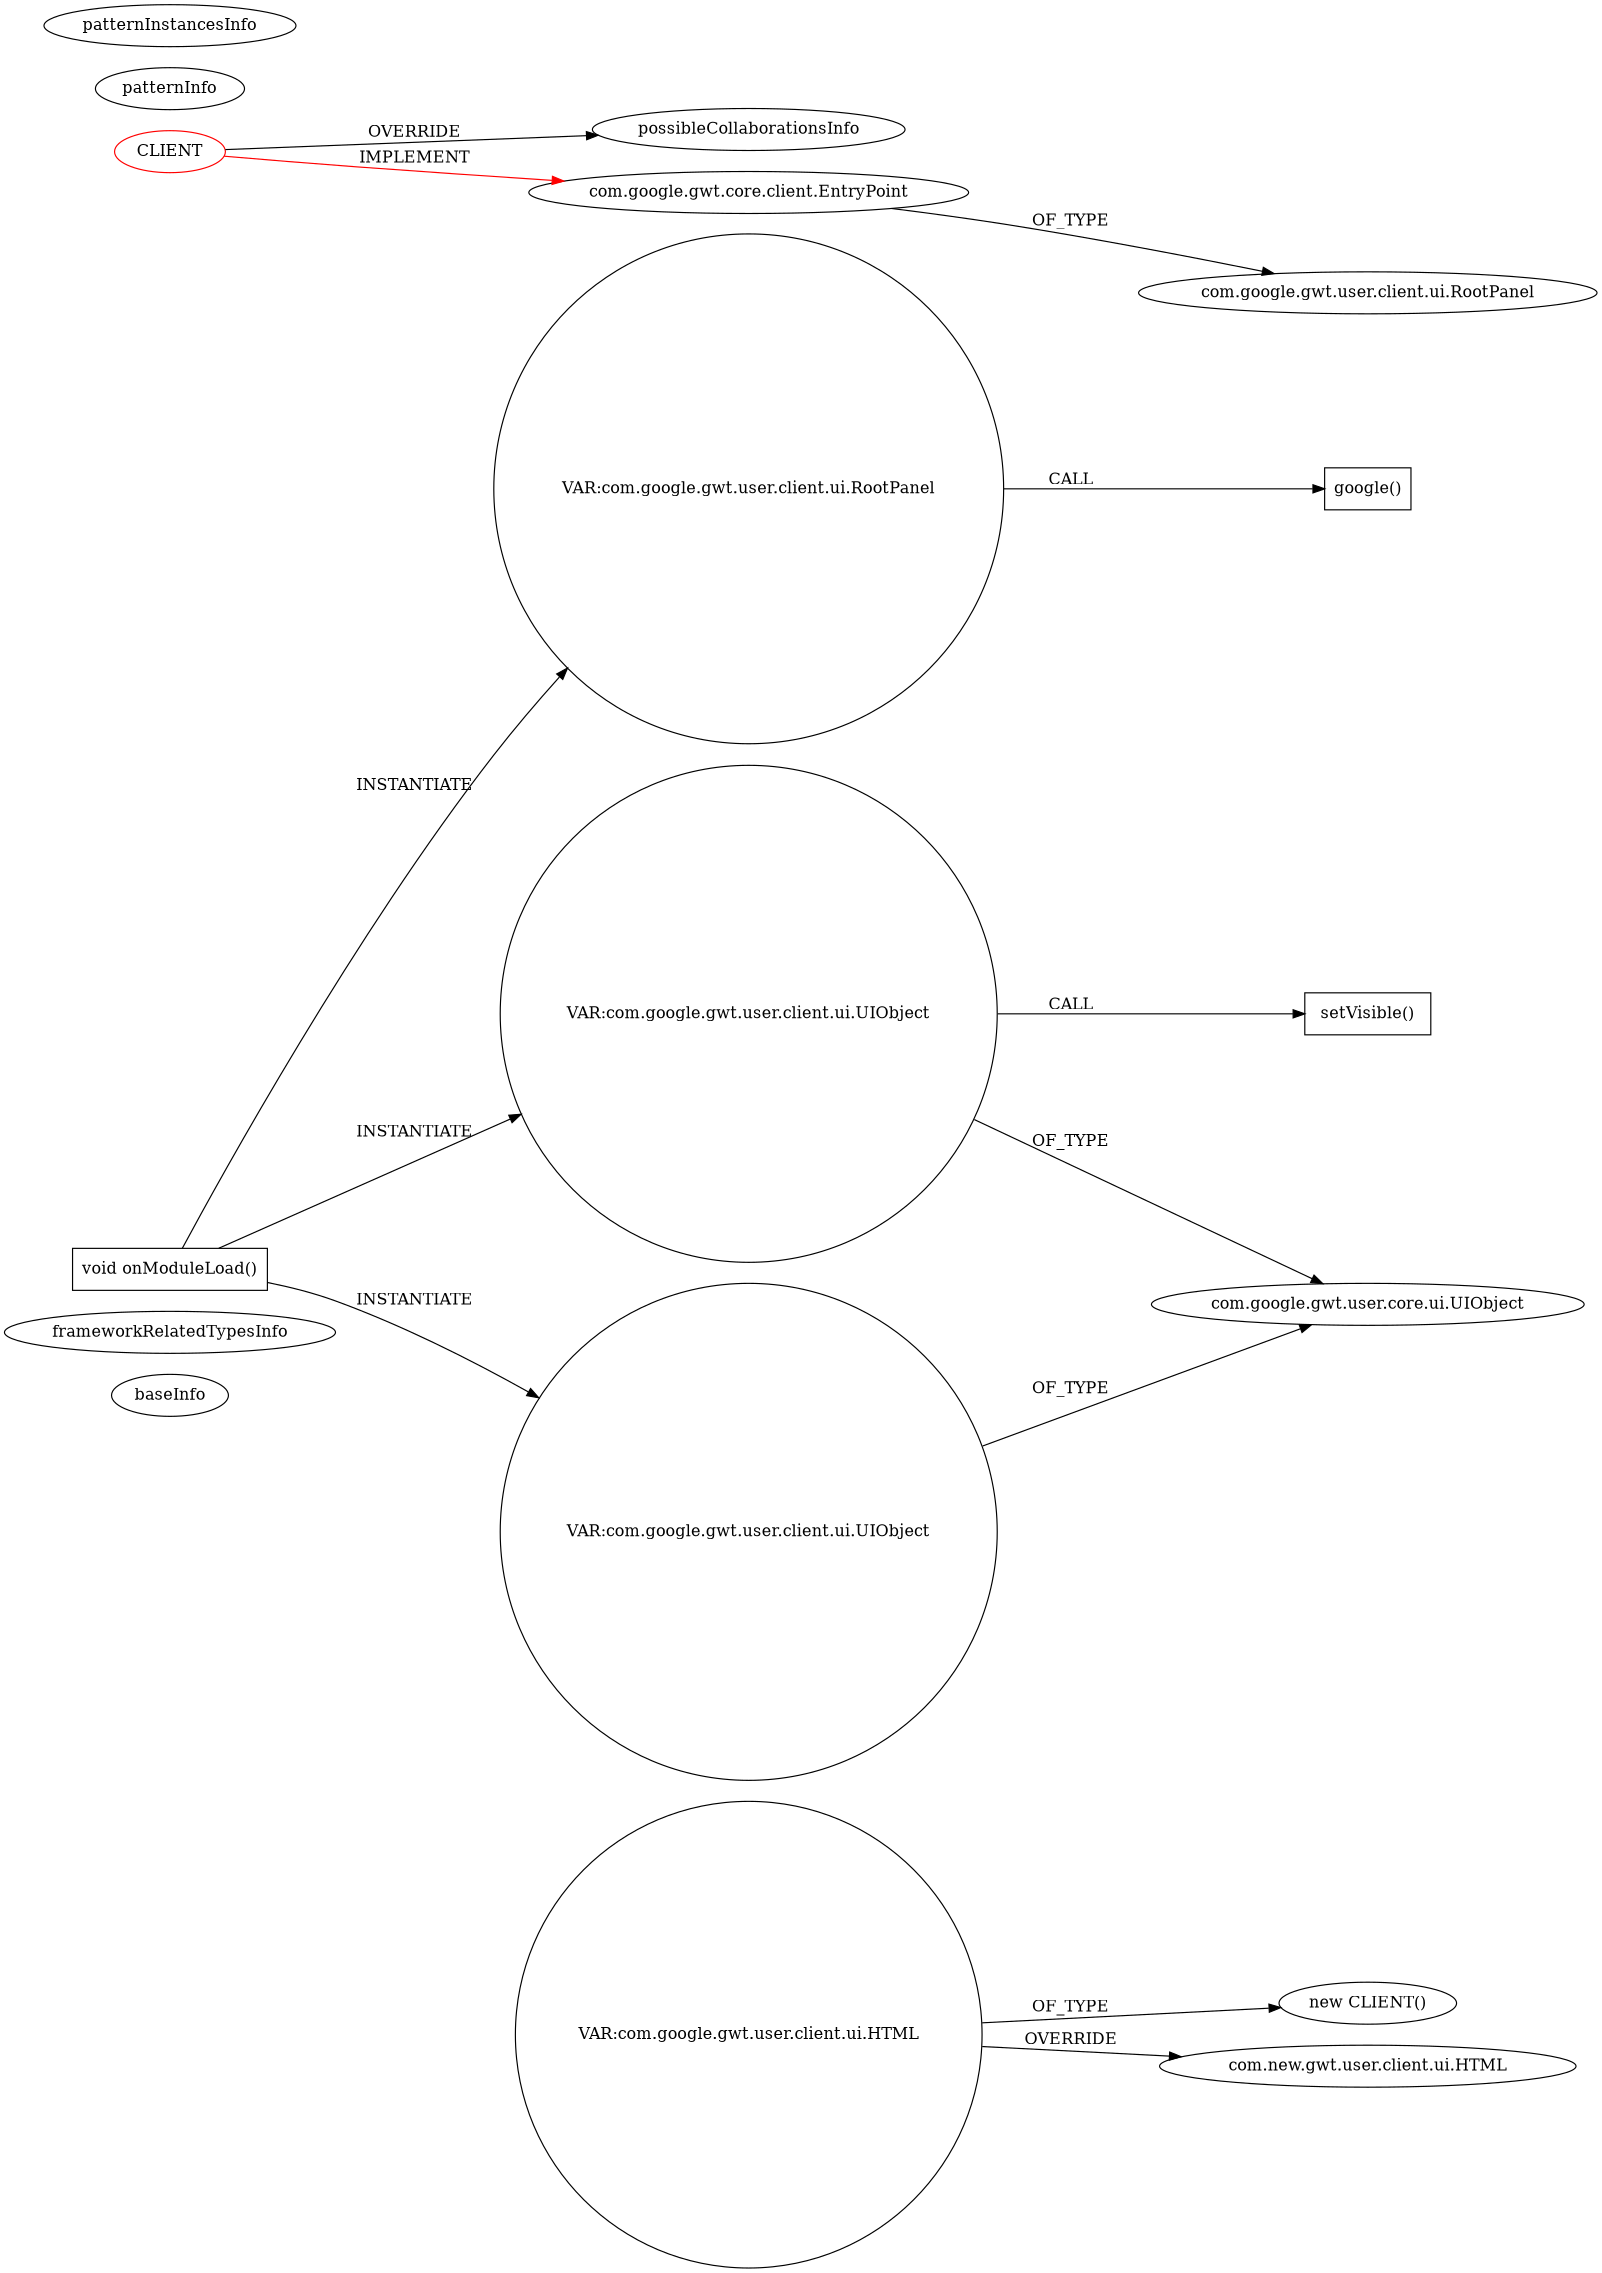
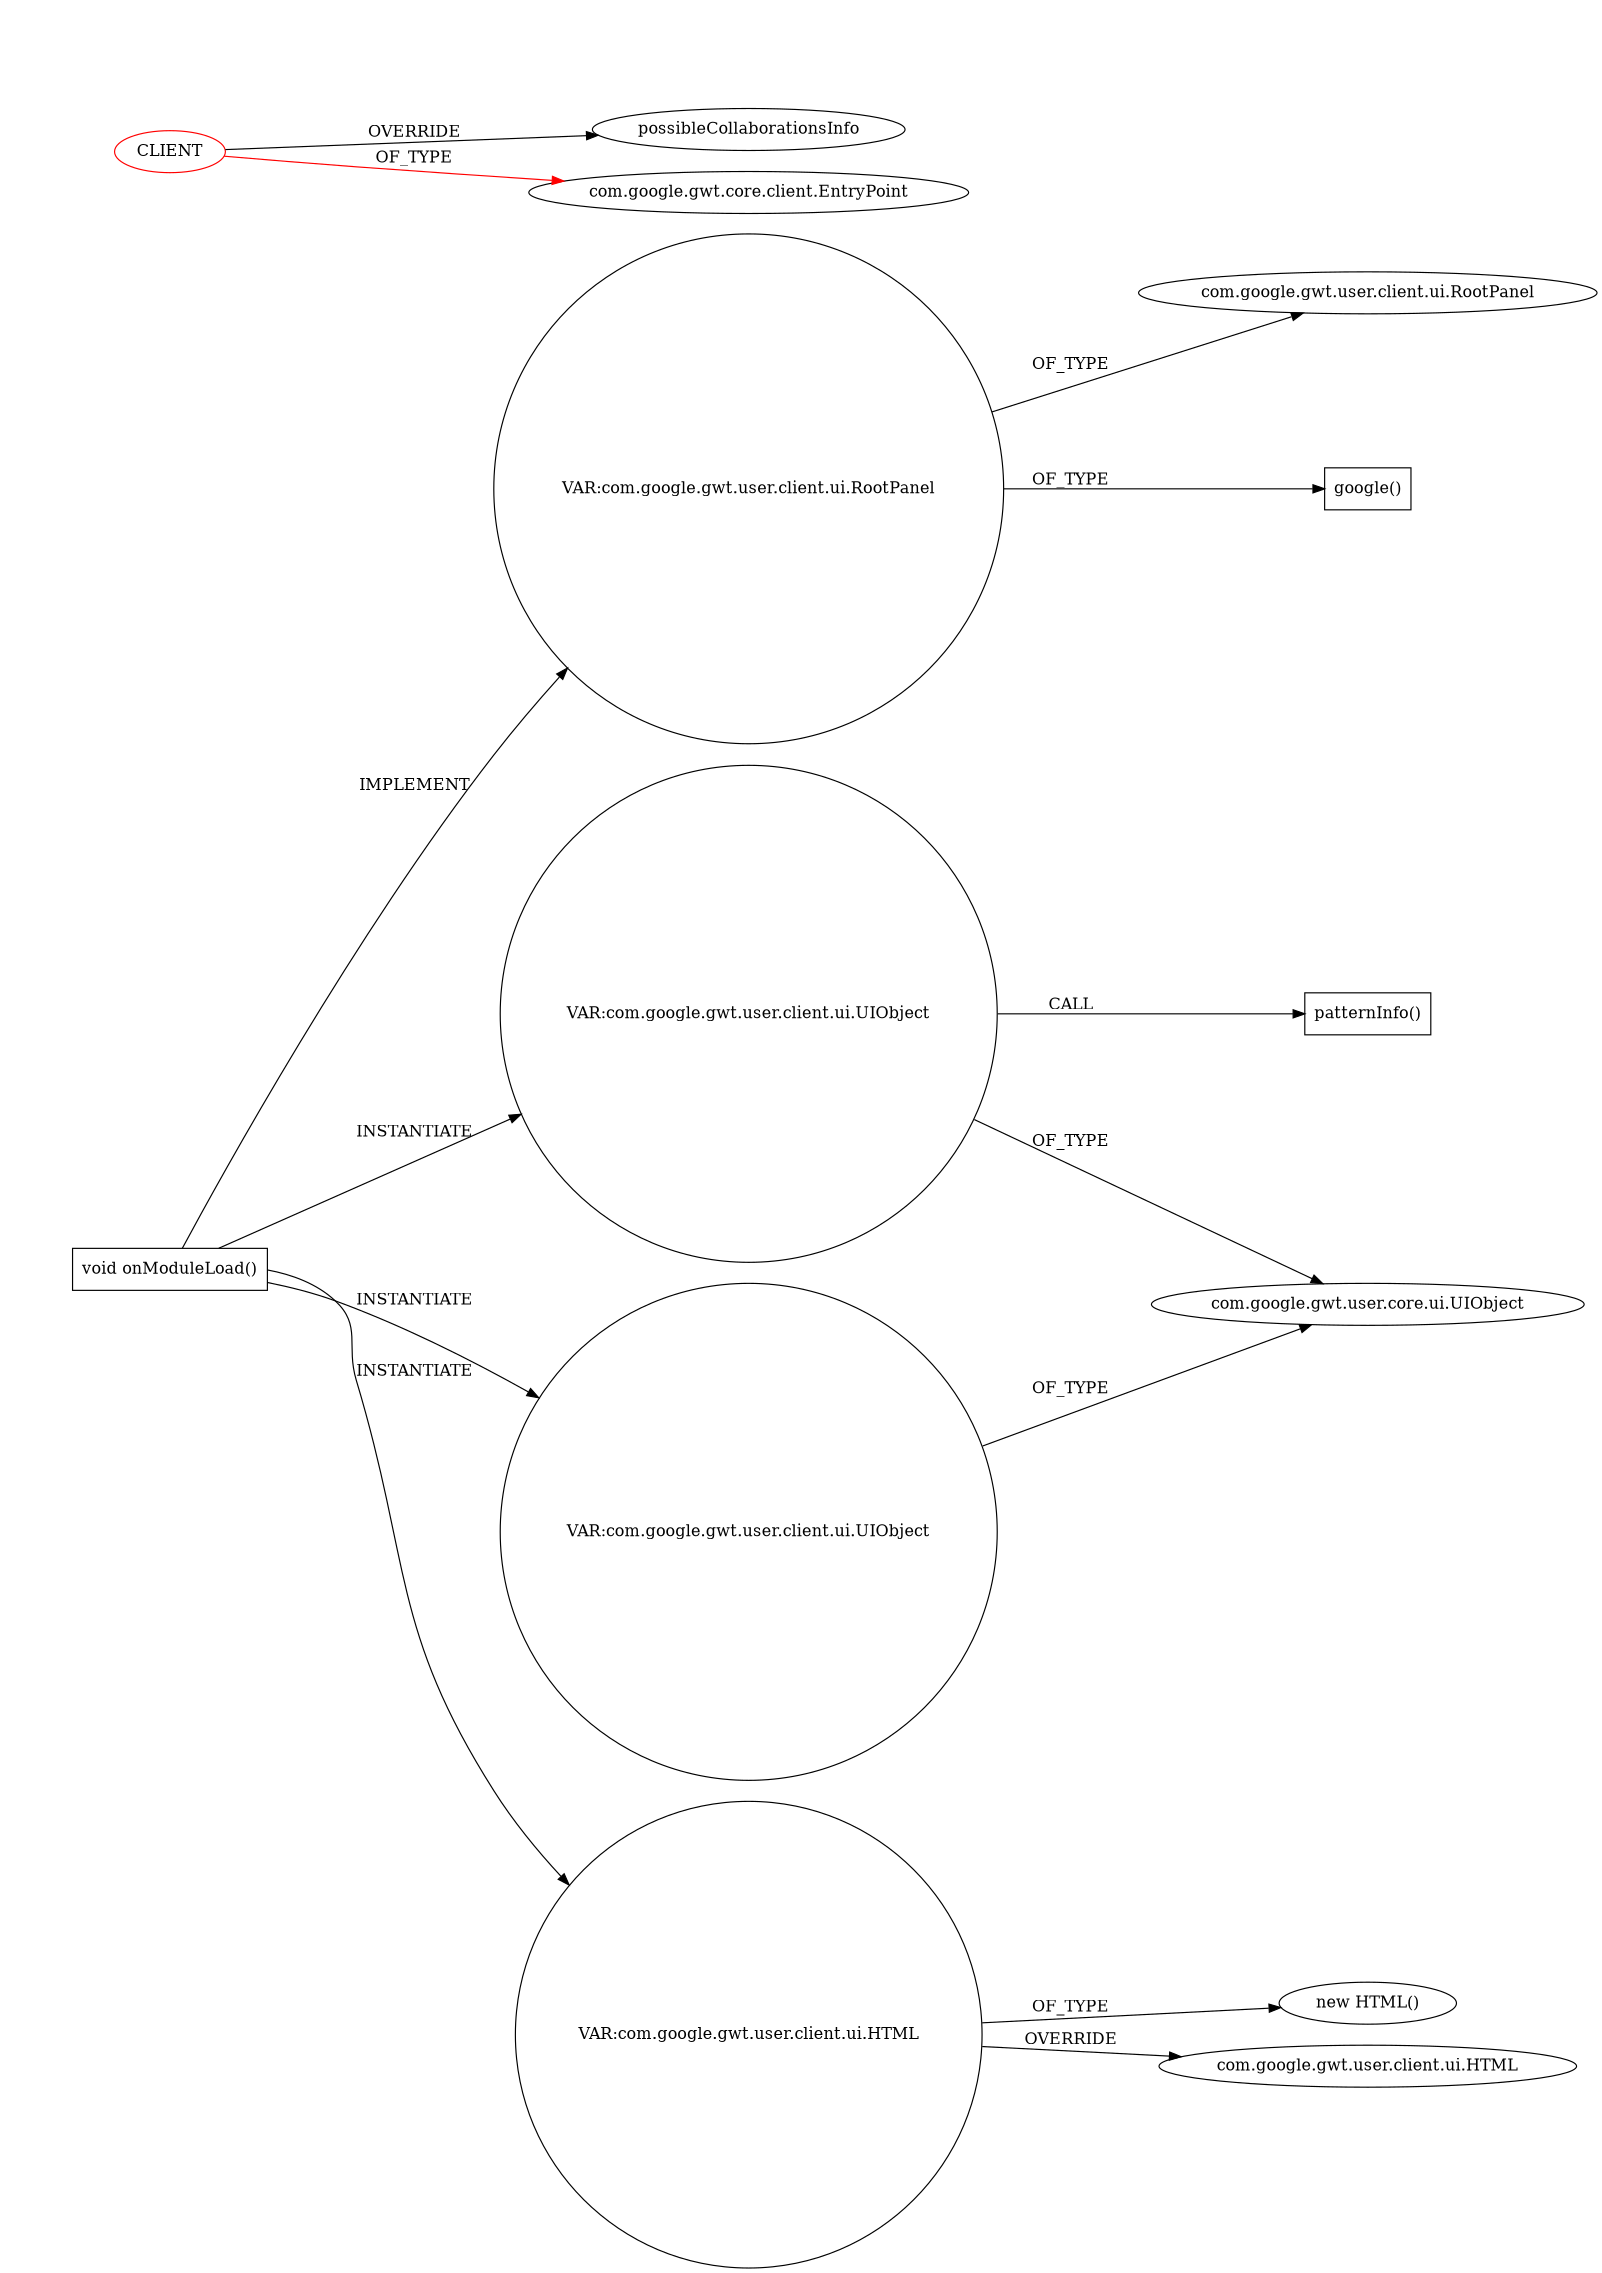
(170, 26) -> none
(170, 89) -> none
(415, 158) -> (415, 158)
(1078, 236) -> (1142, 364)
(1071, 480) -> (1071, 480)
(415, 786) -> (415, 786)
(1368, 1014) -> (1368, 1014)
(170, 1332) -> none
(170, 1395) -> none
none -> (401, 1567)
(1368, 2003) -> (1368, 2003)
(1368, 2066) -> (1368, 2066)
